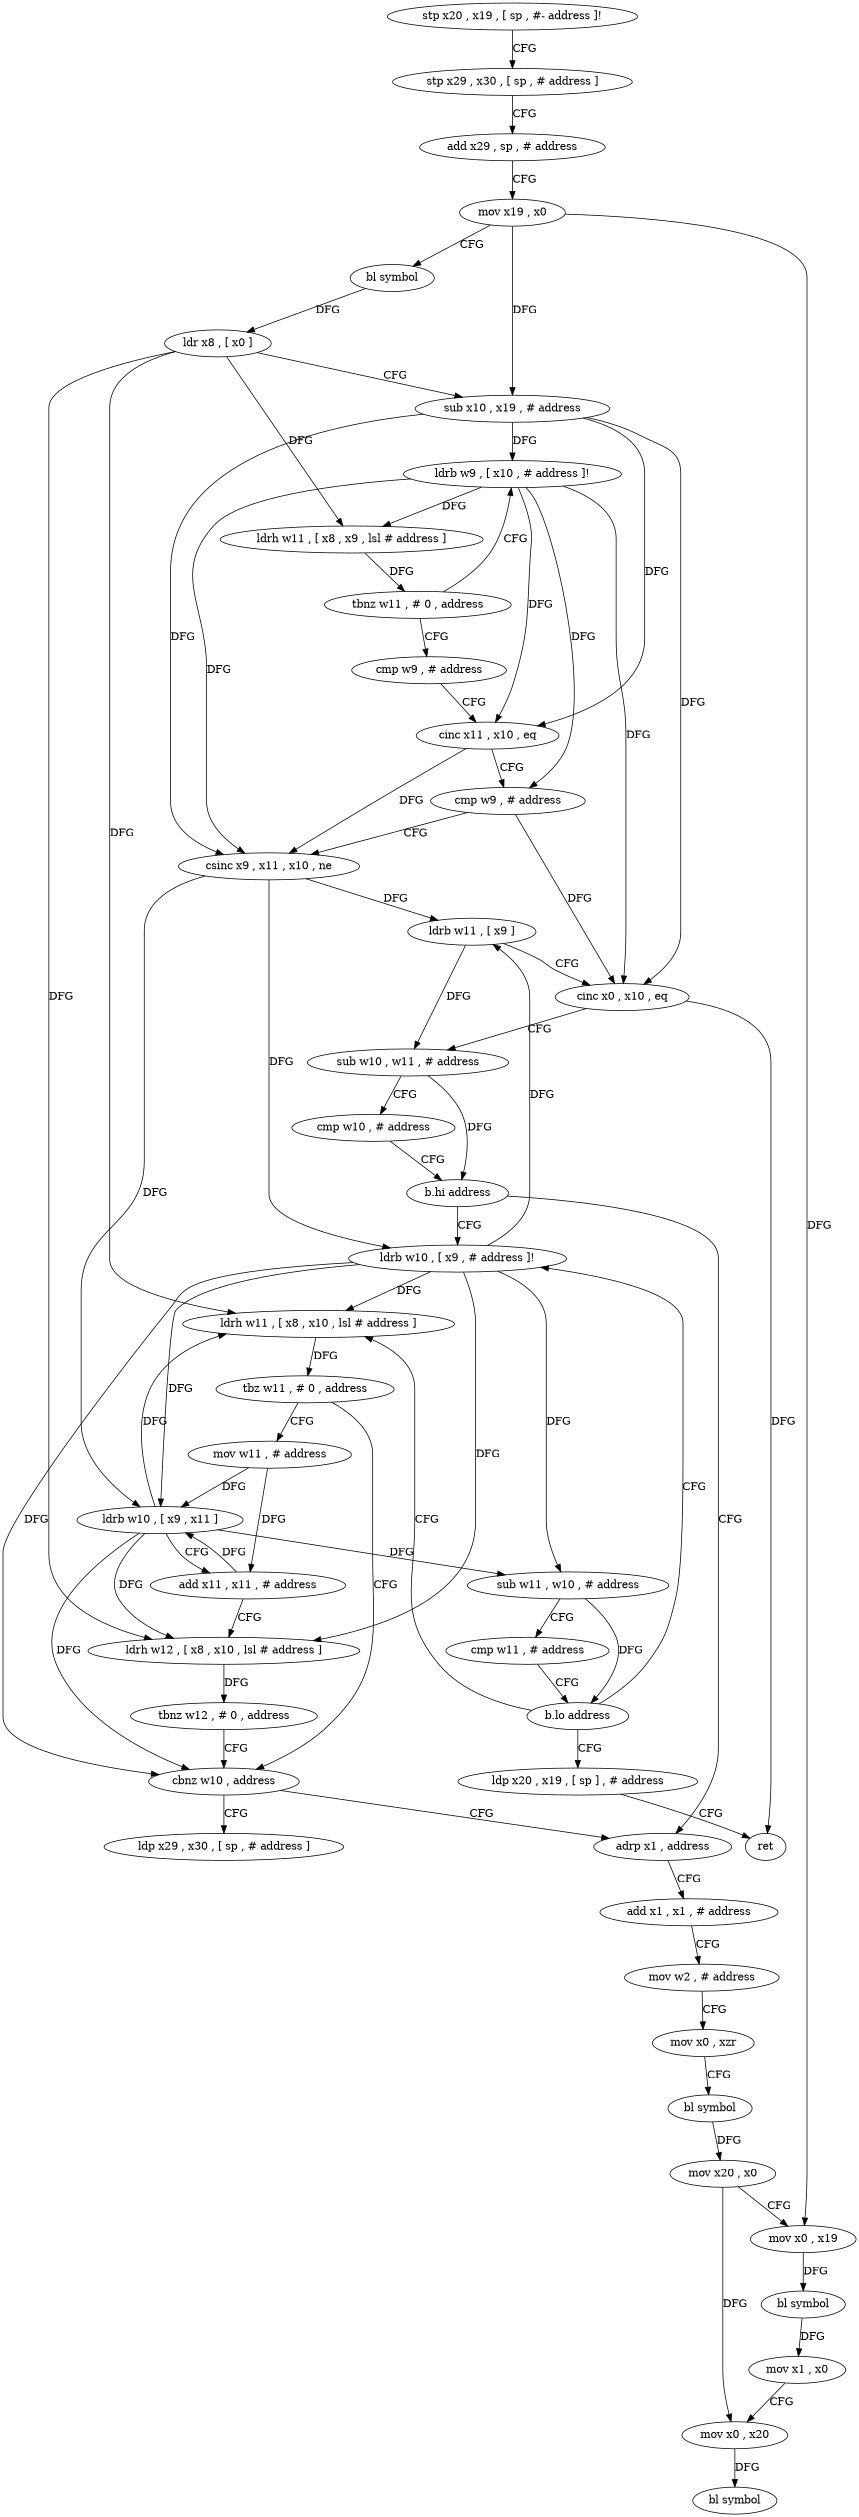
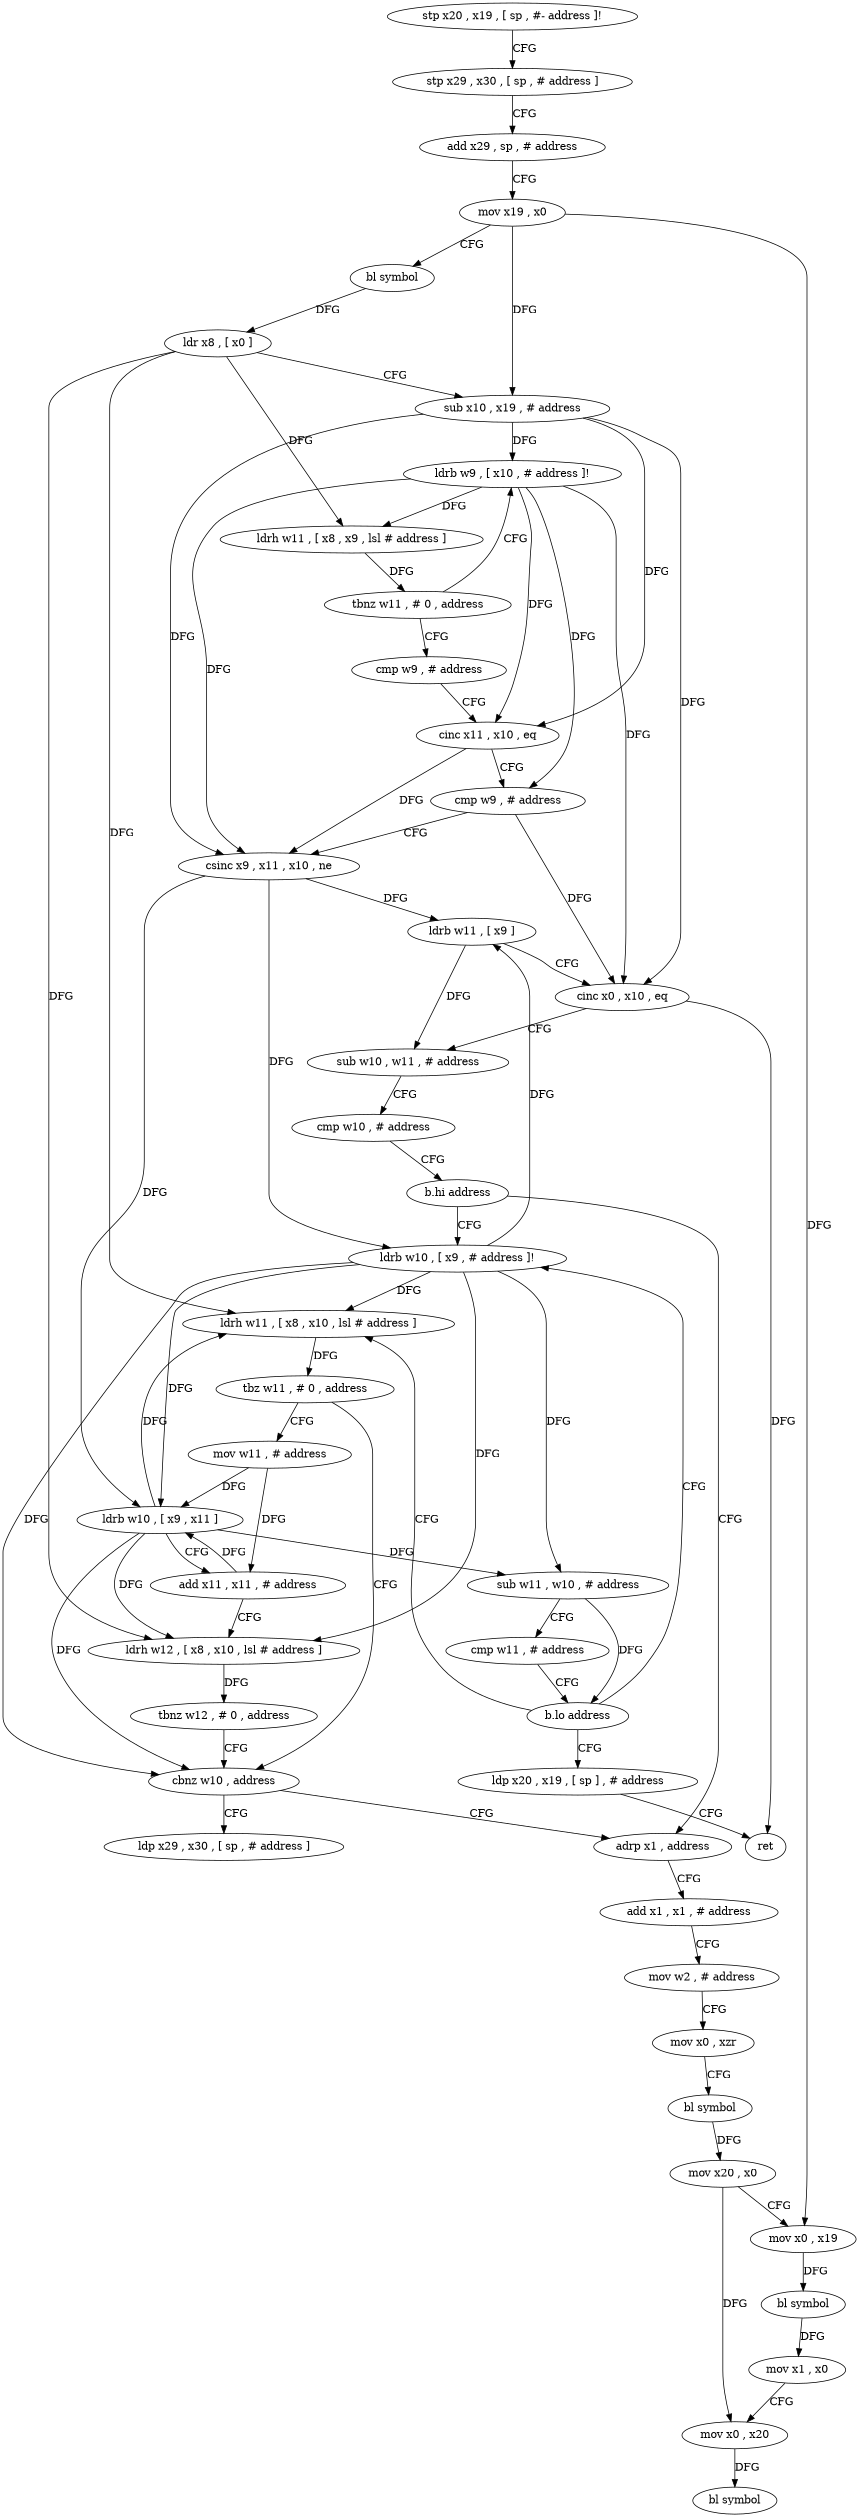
(463, 1118) -> none
